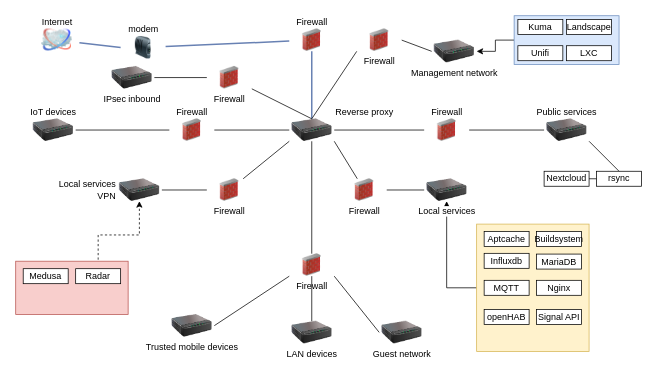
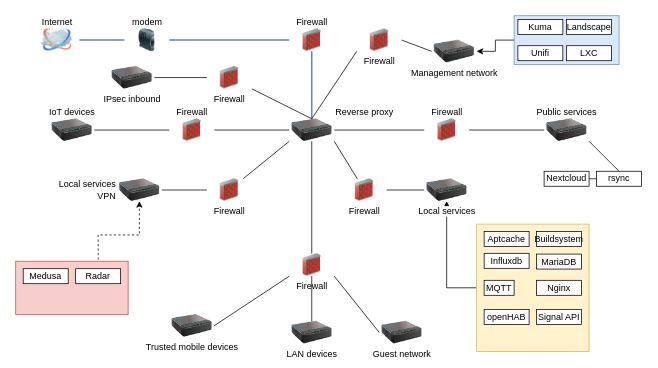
(143, 48) -> (147, 40)
(53, 130) -> (72, 130)
(507, 288) -> (499, 288)
